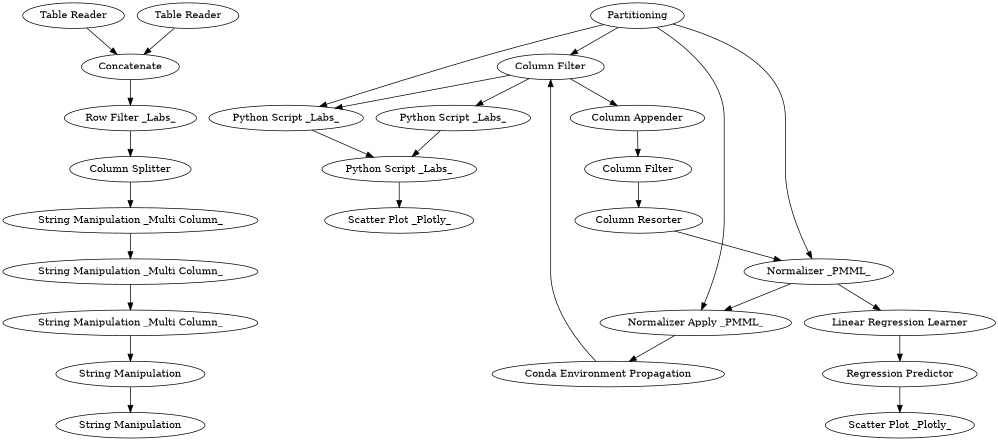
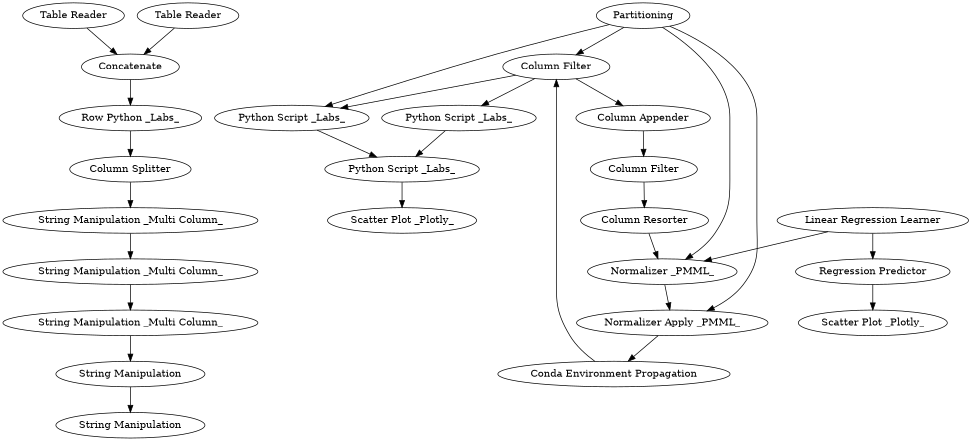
(130, 118) -> (130, 118)
(856, 295) -> (770, 246)
